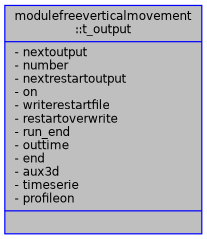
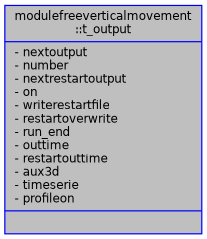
(30, 159) -> (62, 159)
